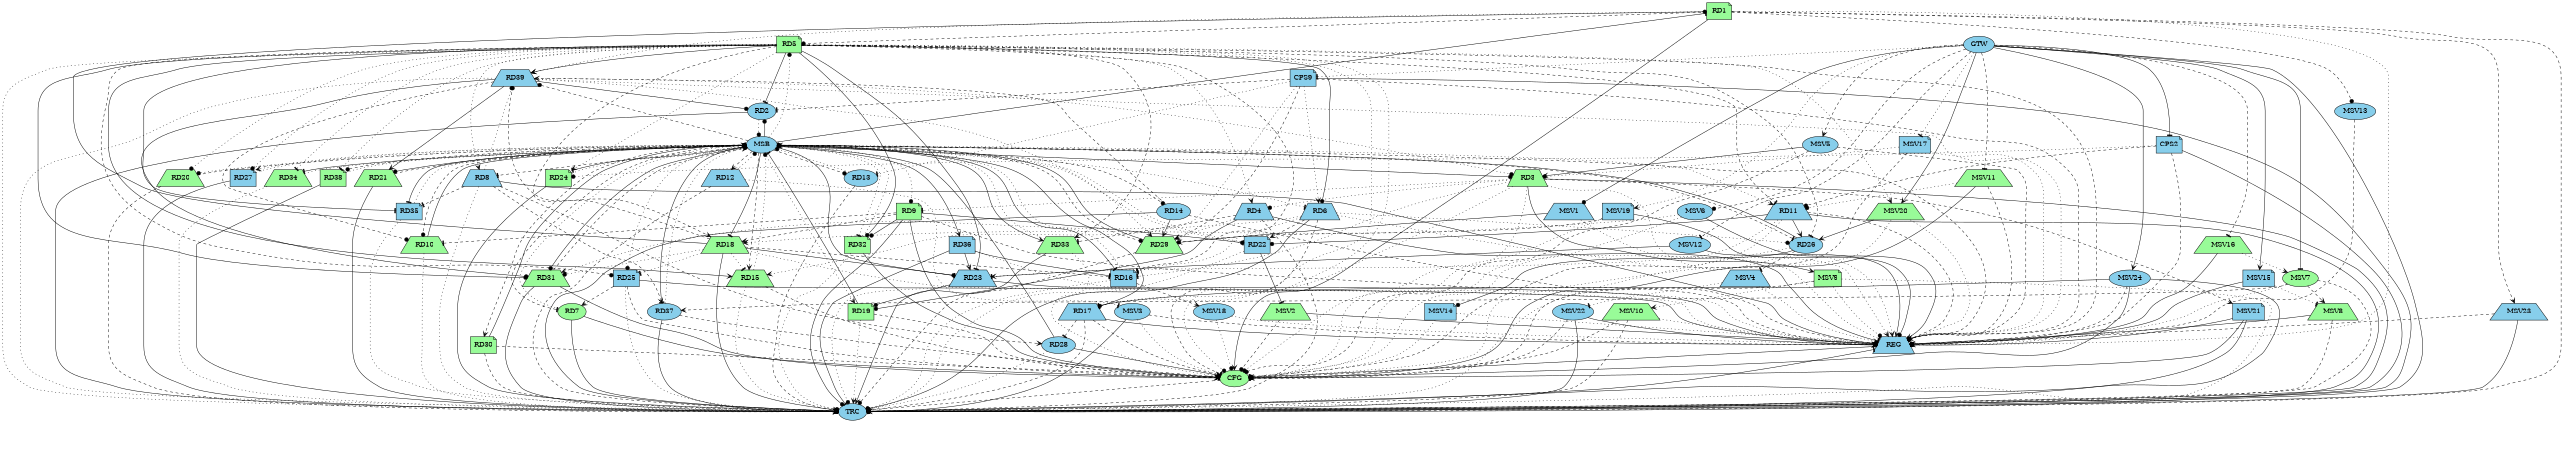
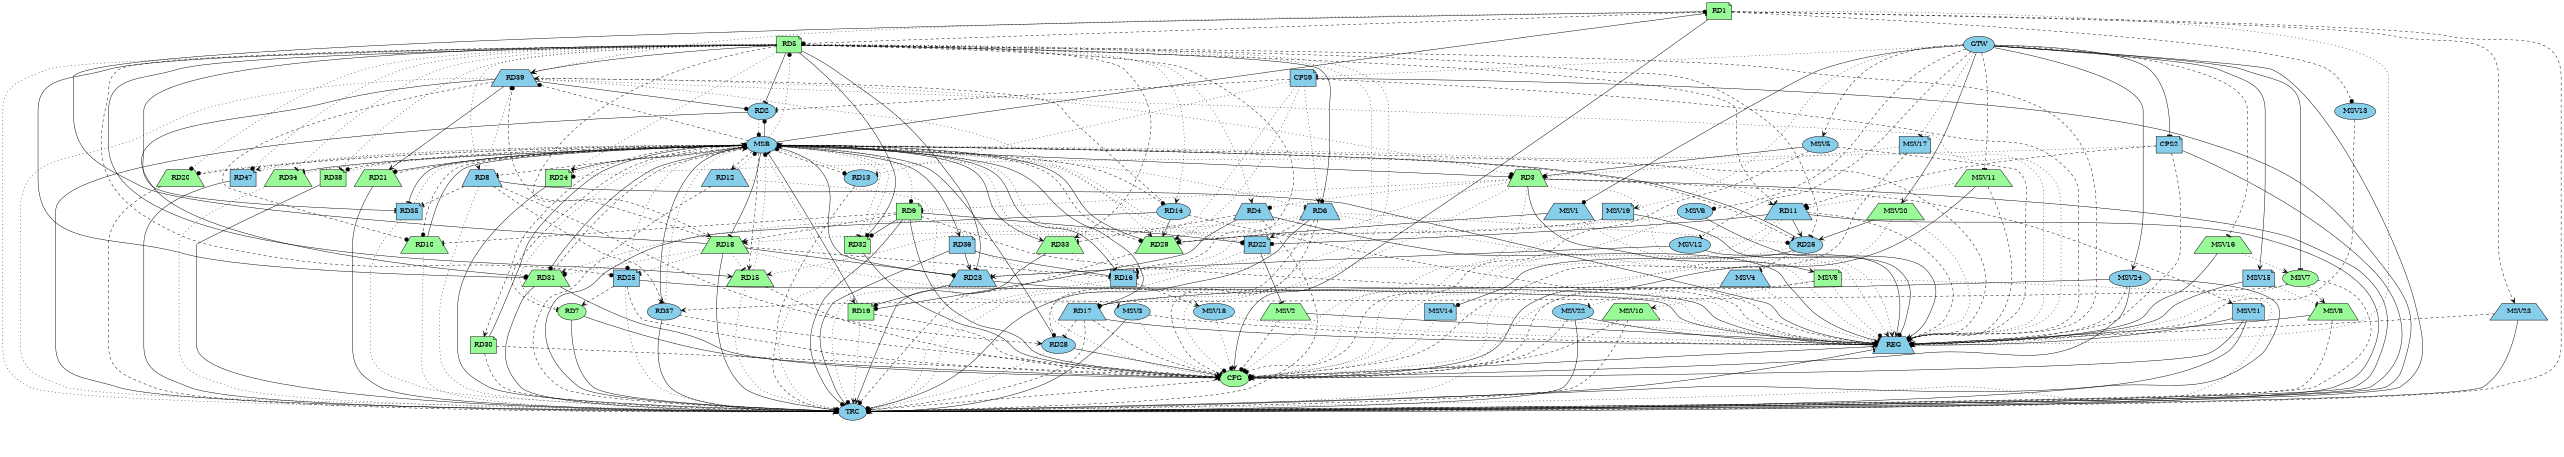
(1375, 52) -> (1159, 69)
(1253, 173) -> (1253, 173)
(243, 178) -> (243, 178)
none -> (1264, 284)
